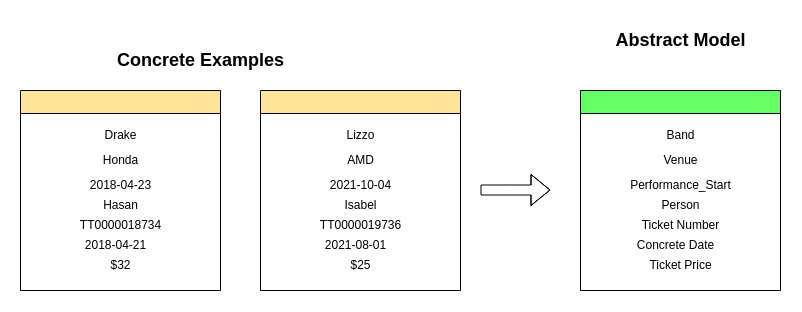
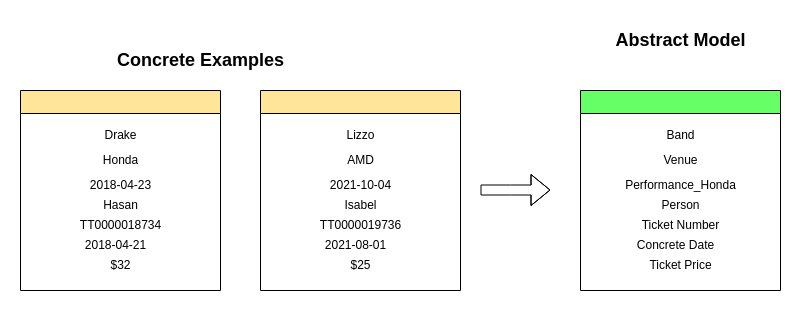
(681, 186) -> (681, 186)
